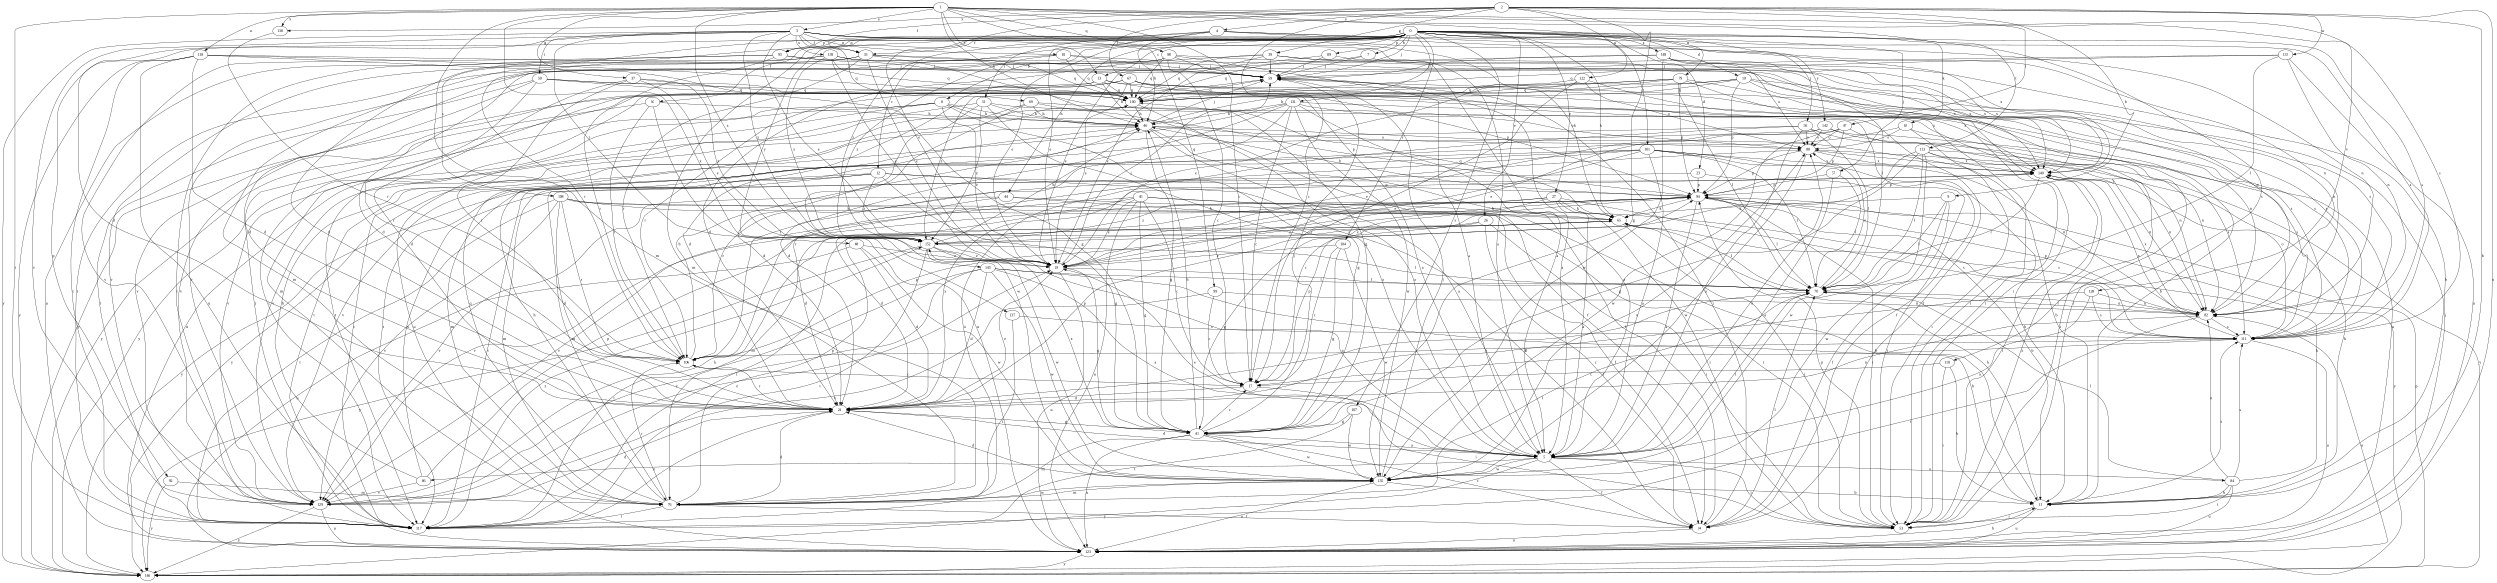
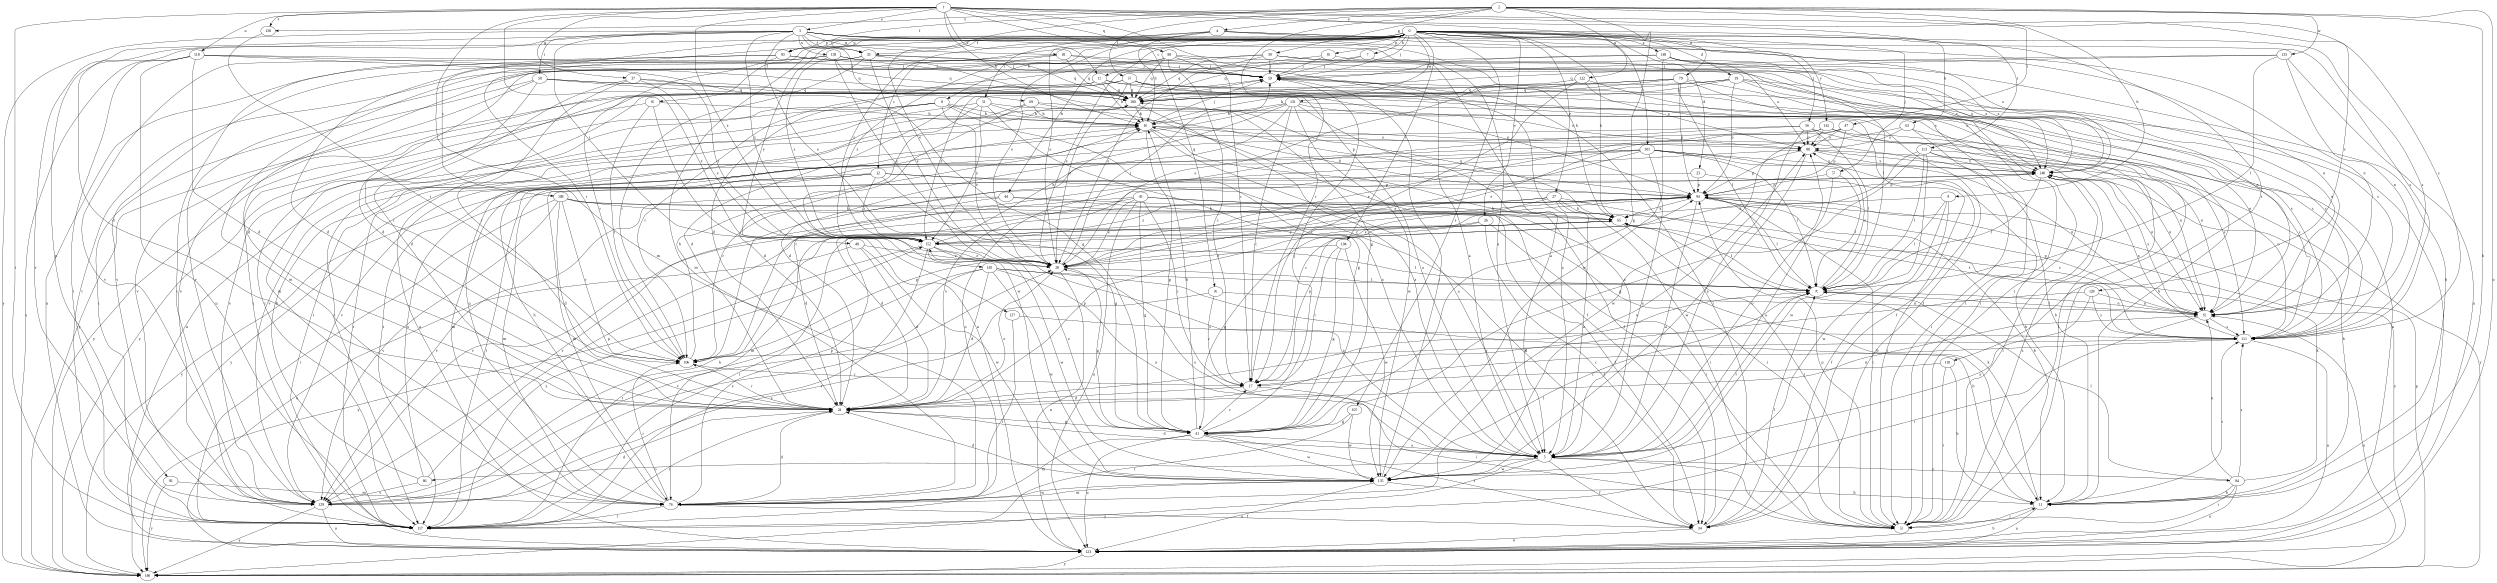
(1430, 67) -> (1430, 67)
